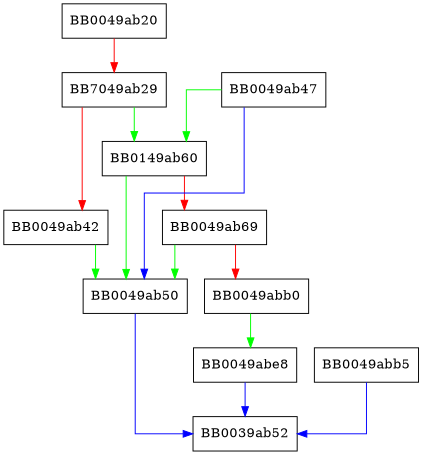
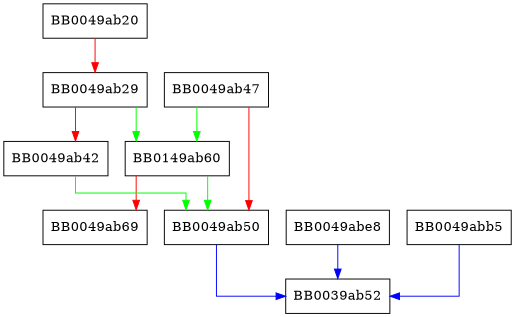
(114, 90) -> (95, 90)
(199, 193) -> (249, 154)
(175, 257) -> none
(257, 296) -> none
